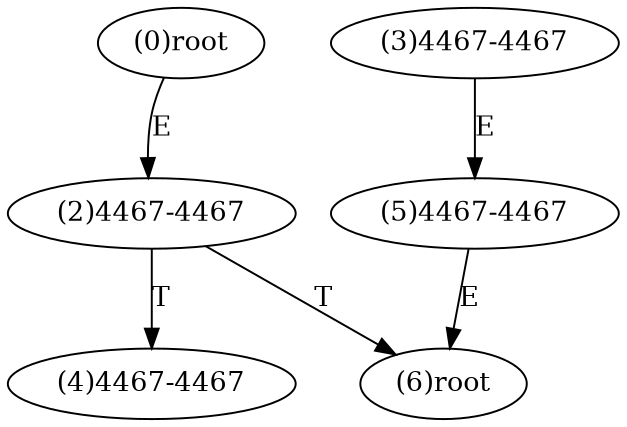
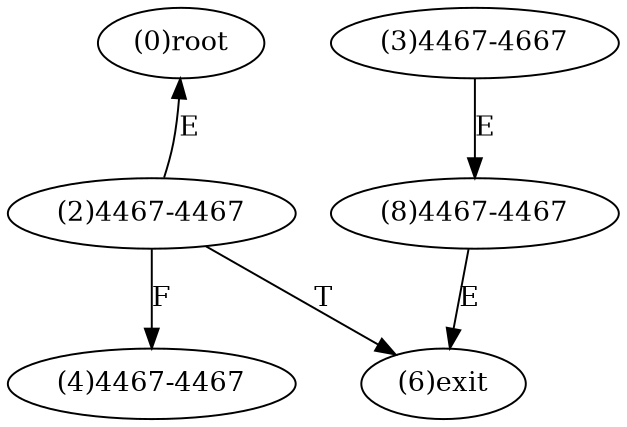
(475, 43) -> (475, 43)
(151, 117) -> (174, 139)
(475, 213) -> (475, 213)
(162, 299) -> (162, 299)
(444, 384) -> (444, 384)
